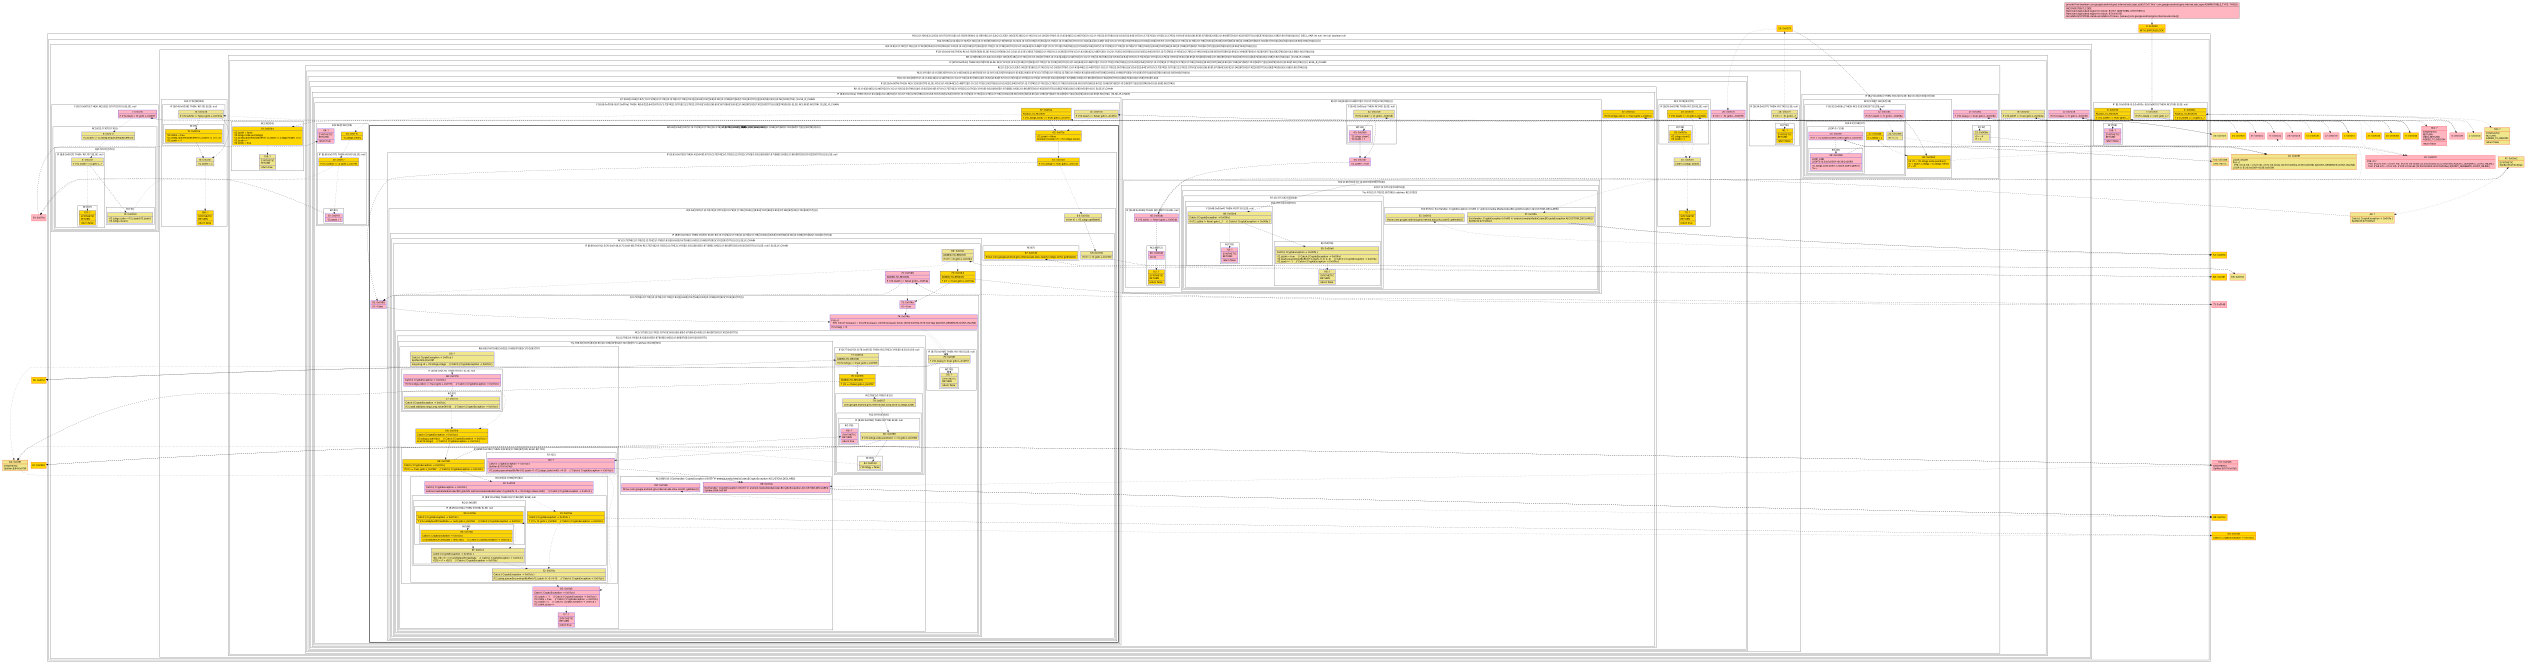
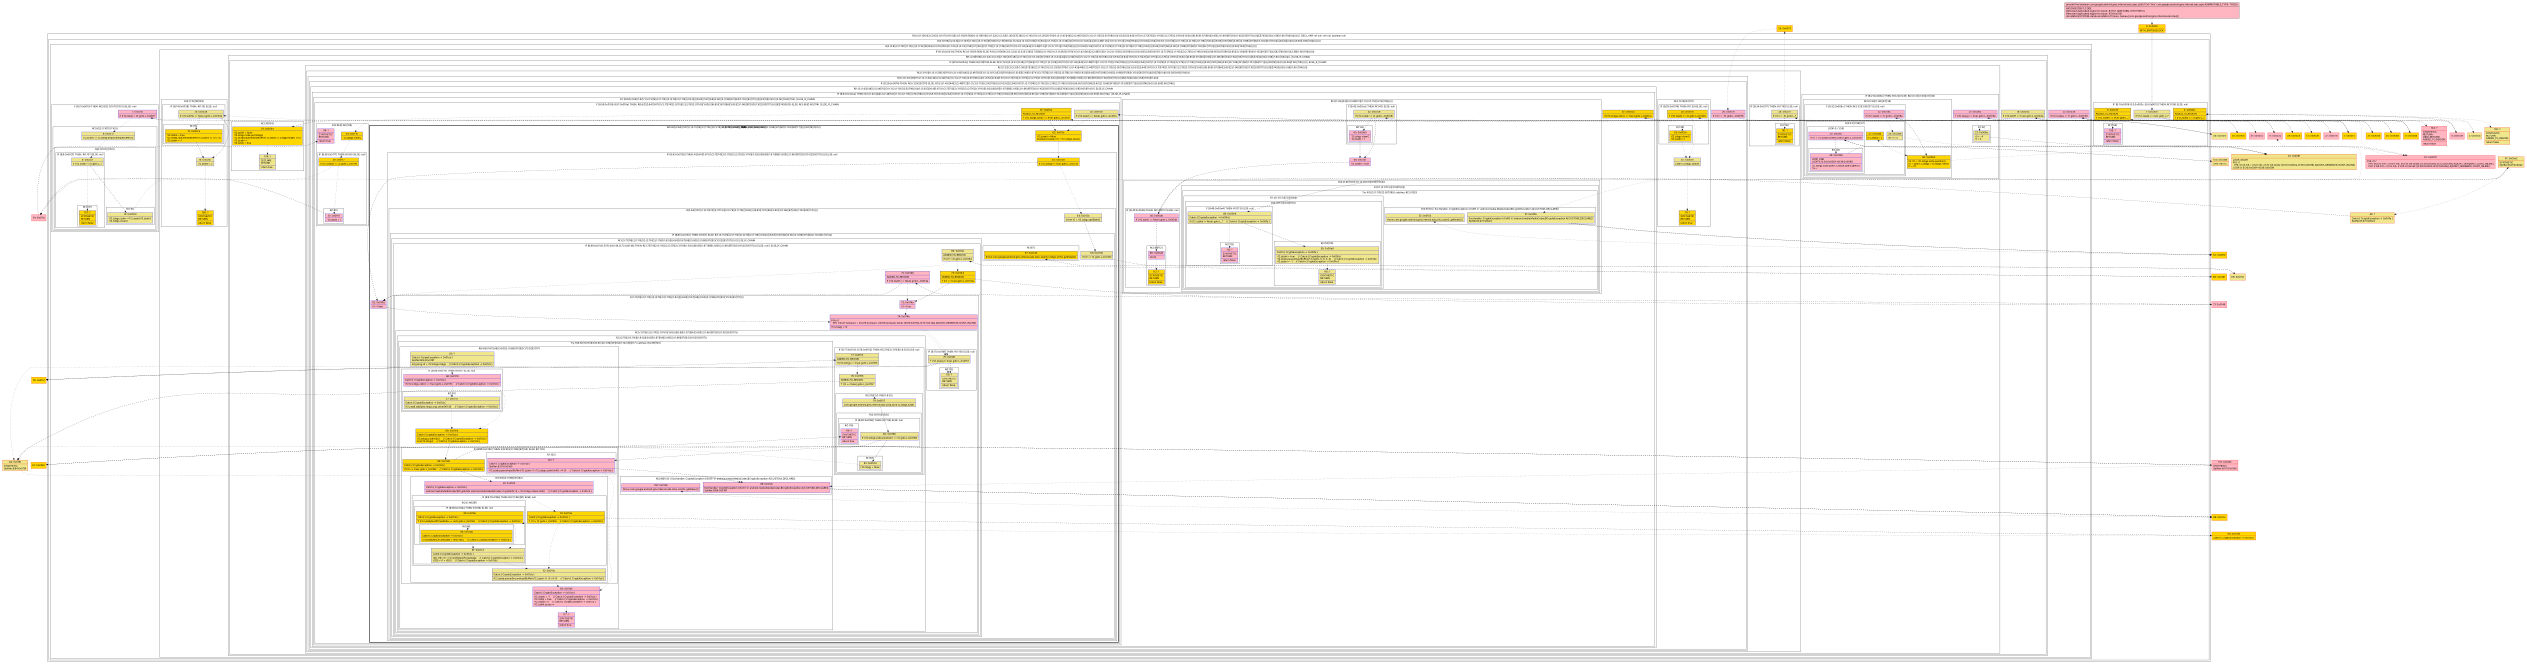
(1838, 63) -> (2138, 120)
(2294, 136) -> (2294, 136)
(2392, 136) -> (2392, 136)
(268, 160) -> (266, 160)
(857, 380) -> (857, 380)
